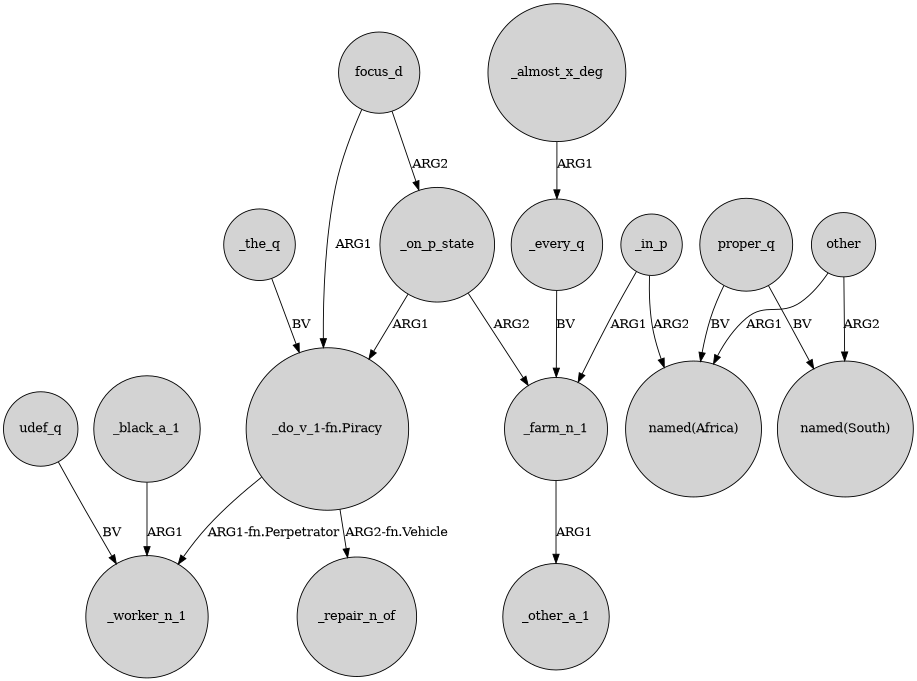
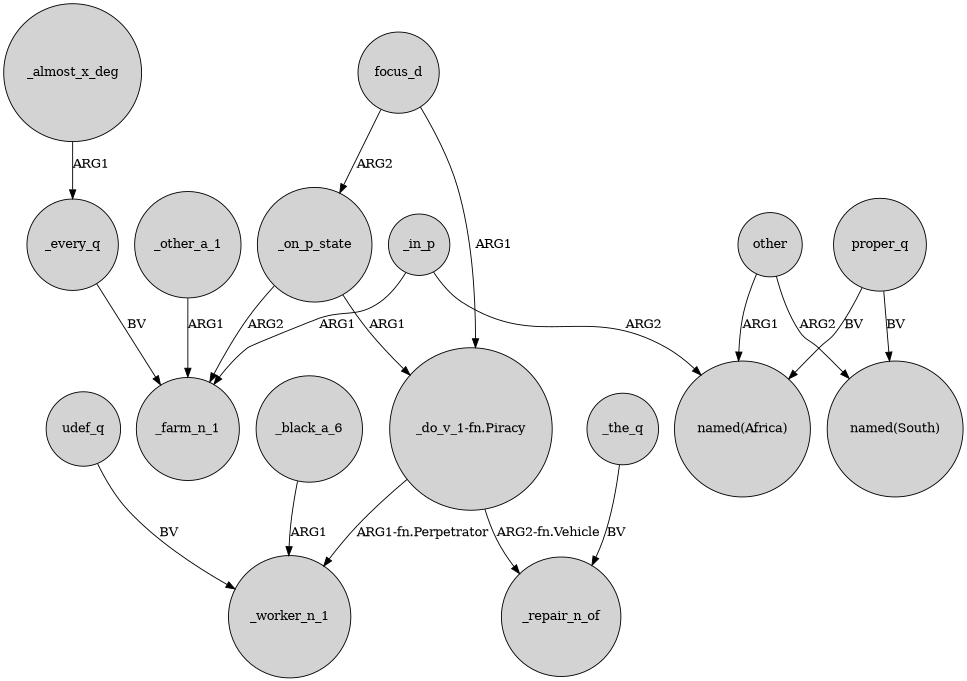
(284, 311) -> (611, 512)
(147, 429) -> (309, 429)
(556, 517) -> (188, 333)
